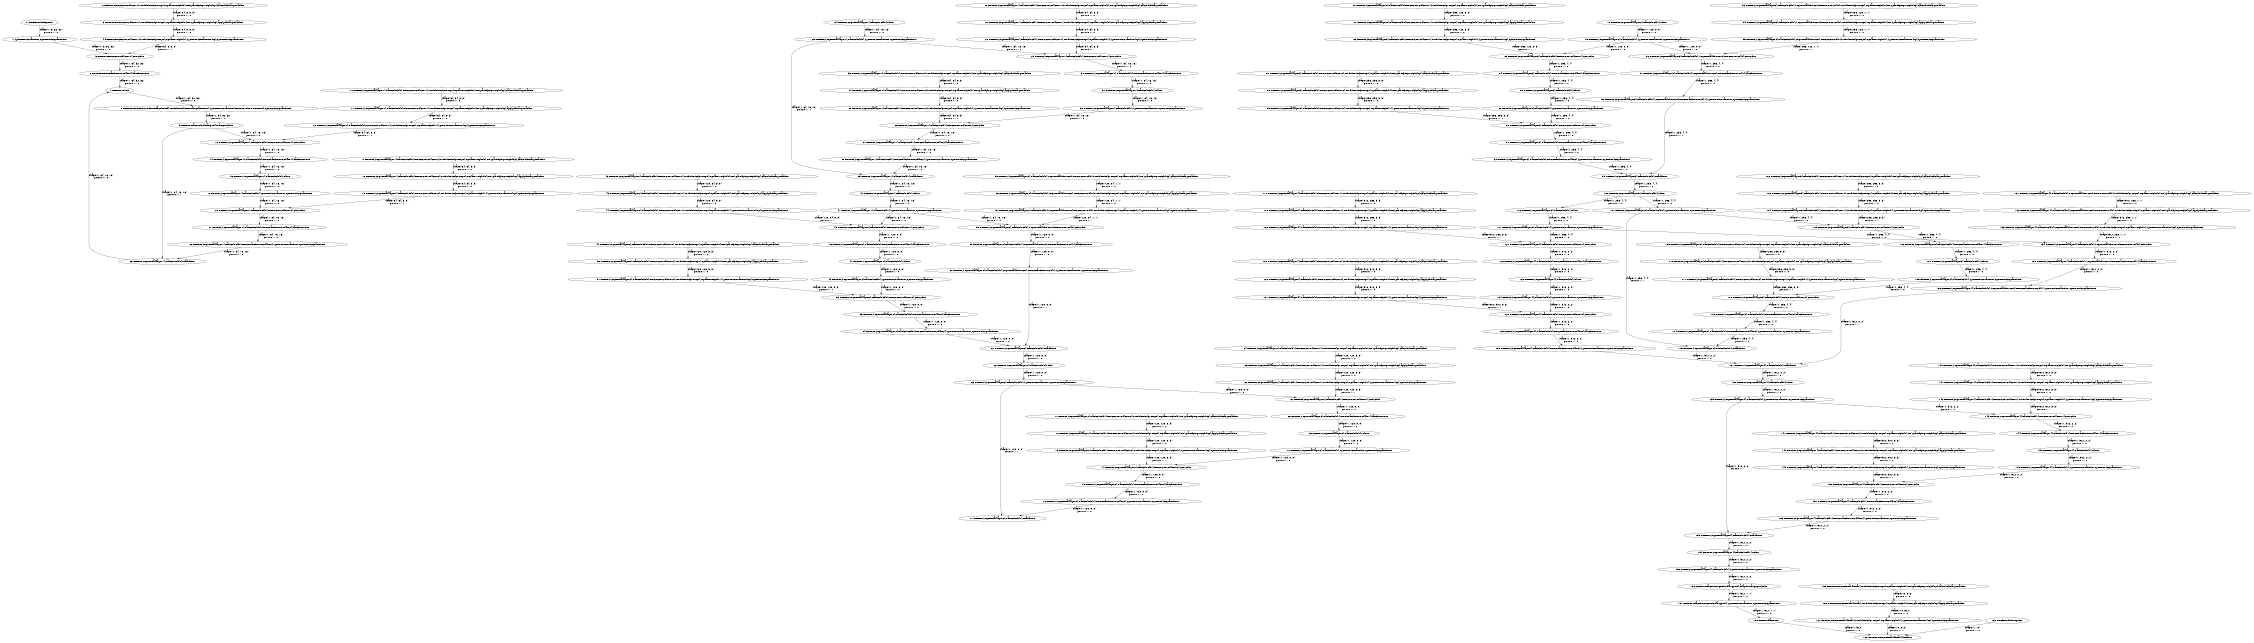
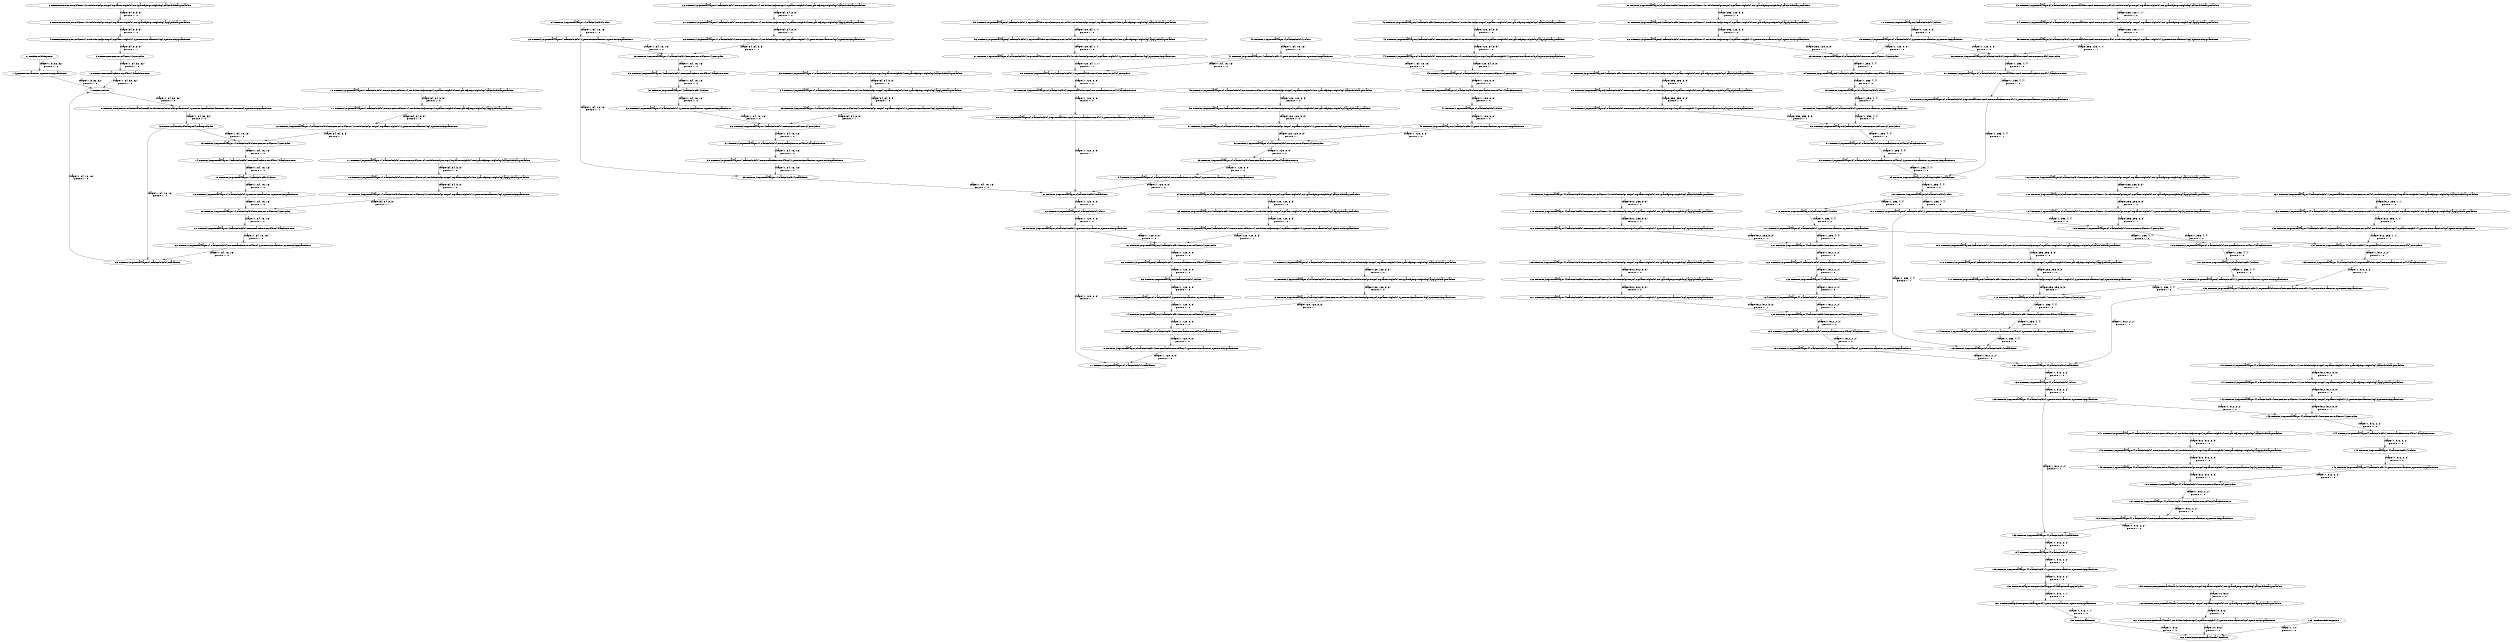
(79, 48) -> (70, 82)
(890, 184) -> (924, 186)
